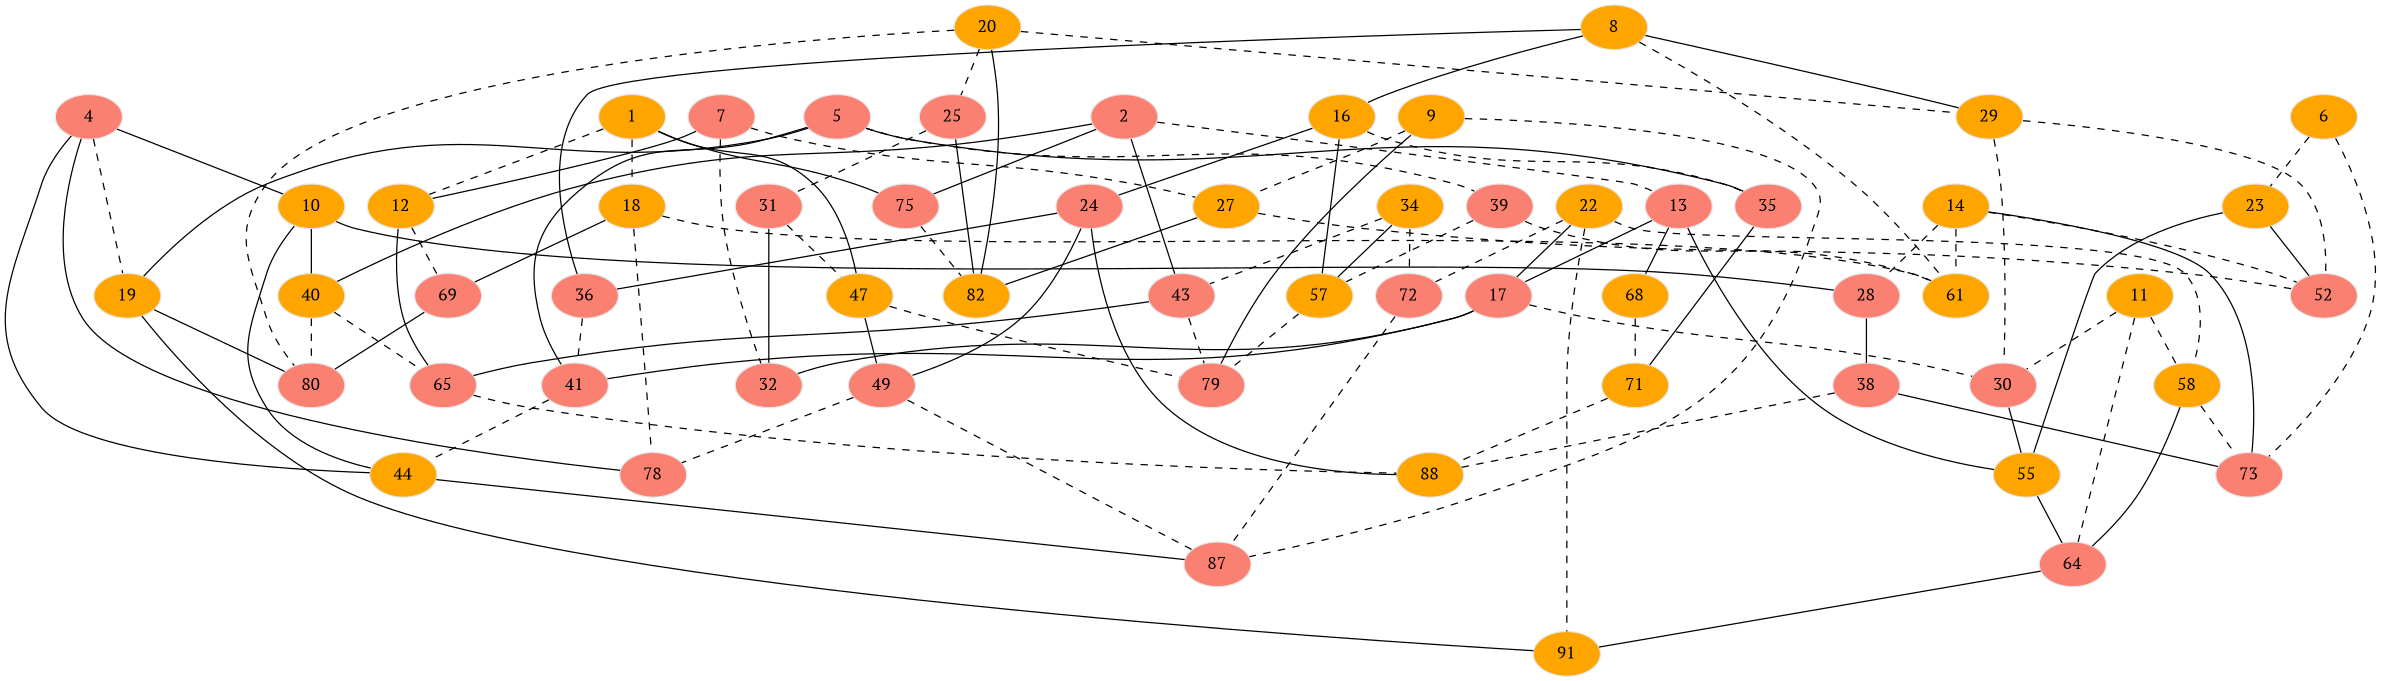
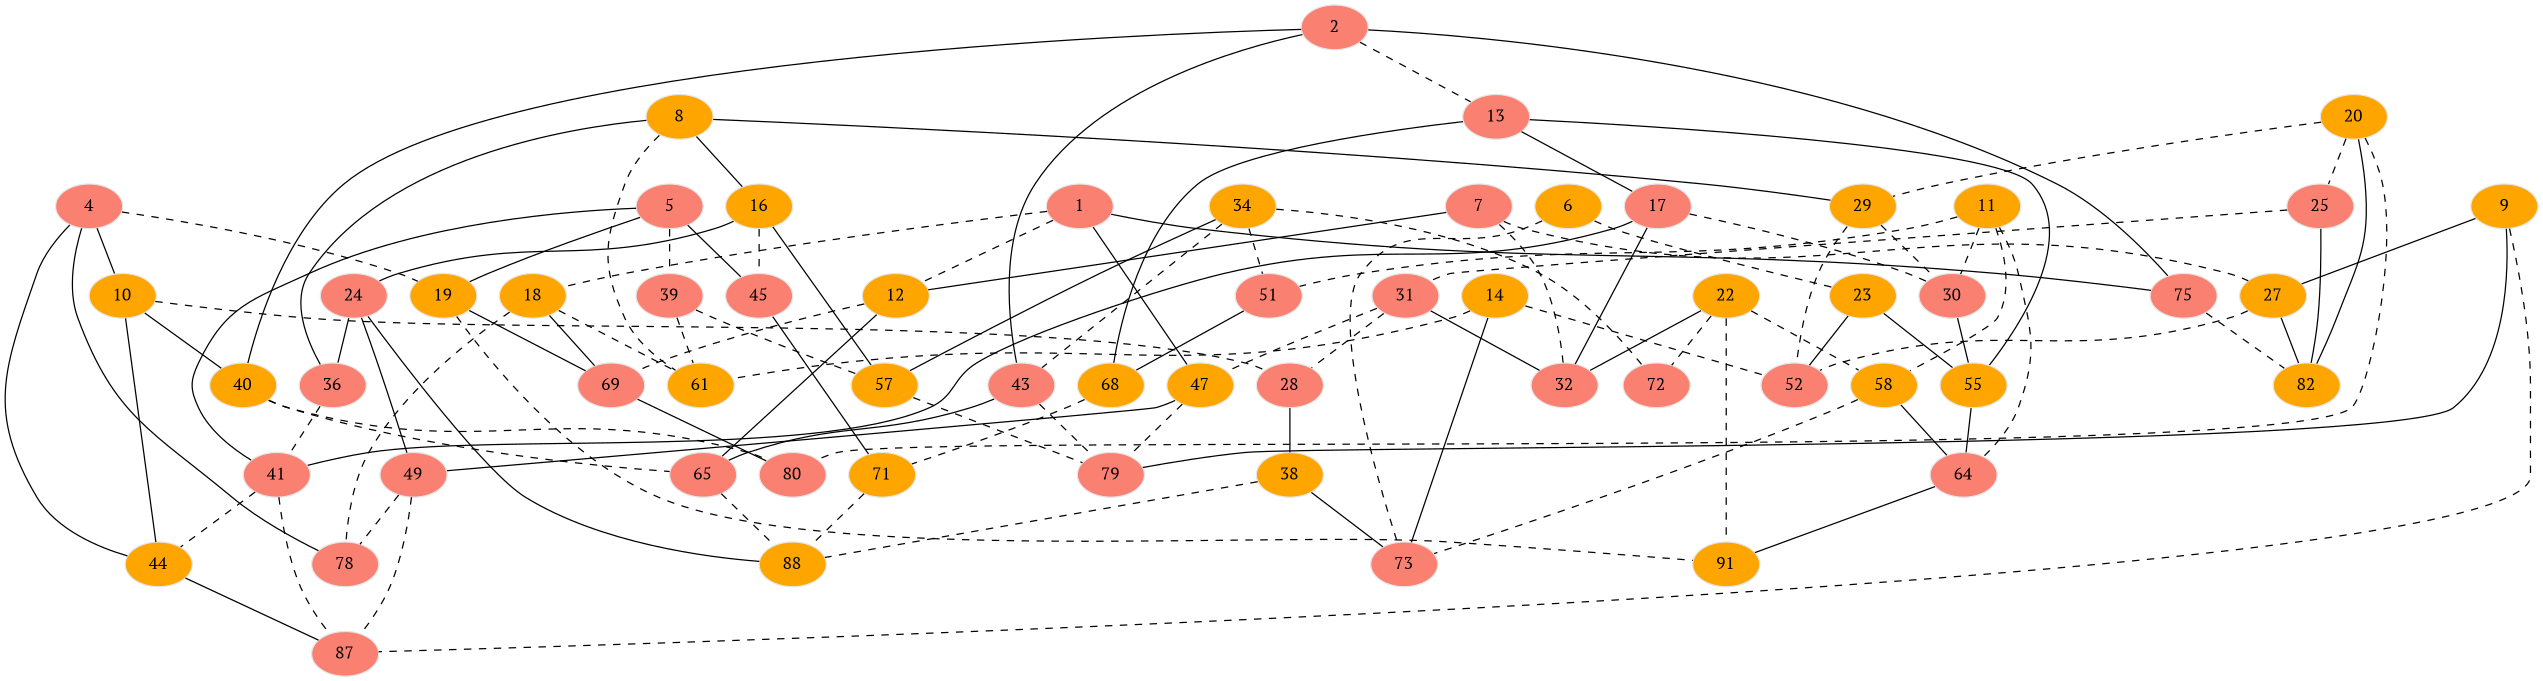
(632, 117) -> (1080, 206)
(1319, 167) -> (2397, 248)
(1768, 206) -> (759, 296)
(1544, 251) -> (1657, 335)
(1899, 263) -> (1335, 350)
(1084, 269) -> (711, 327)
none -> (1269, 296)
(219, 341) -> (527, 341)
(1866, 385) -> (1290, 475)
(1313, 430) -> (294, 569)
(800, 586) -> (1037, 541)
